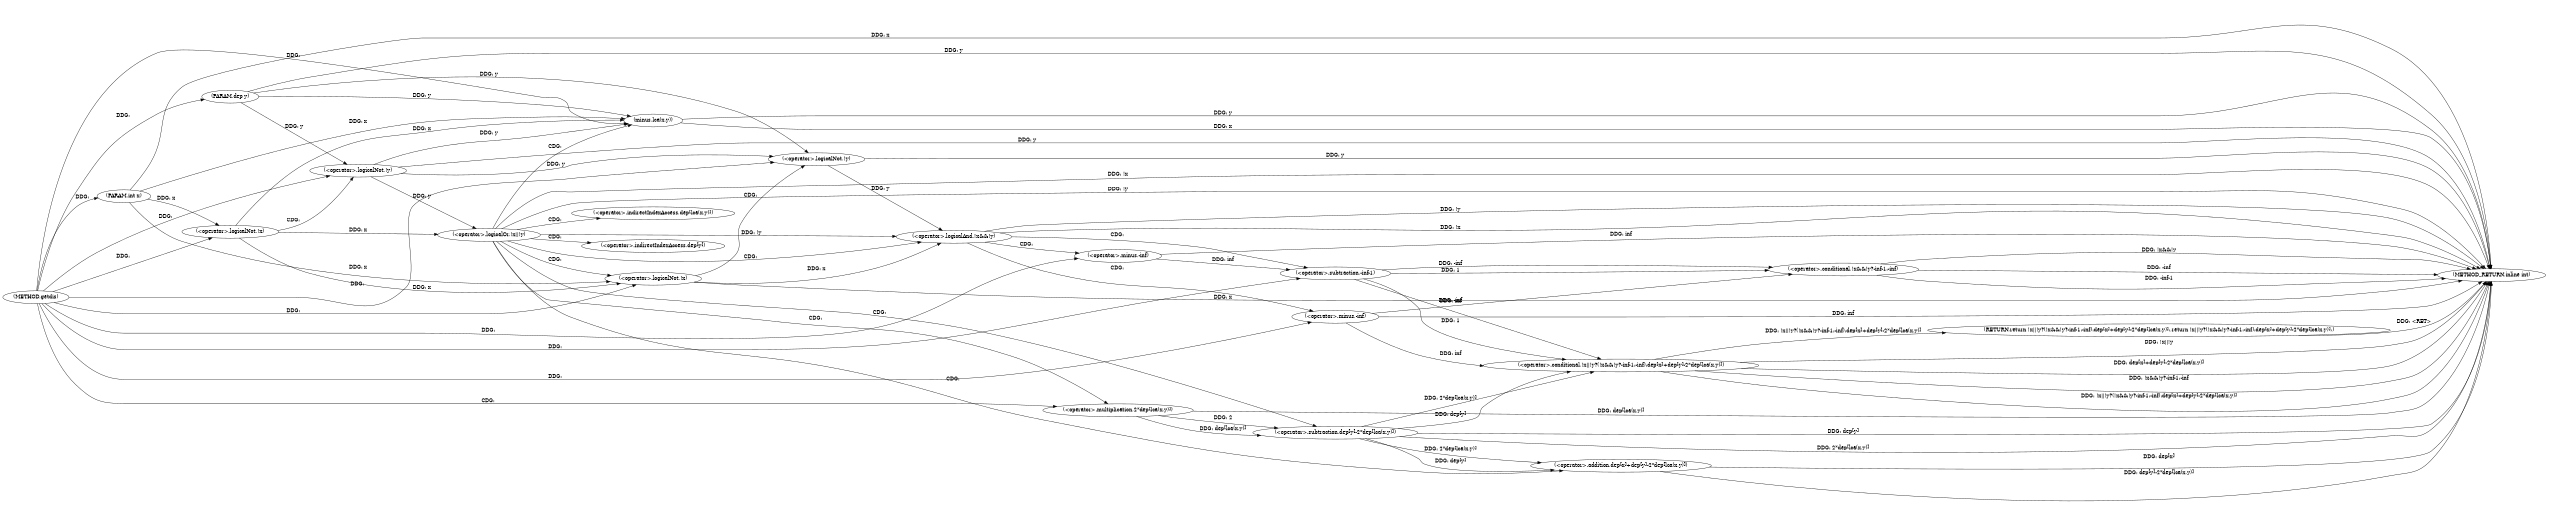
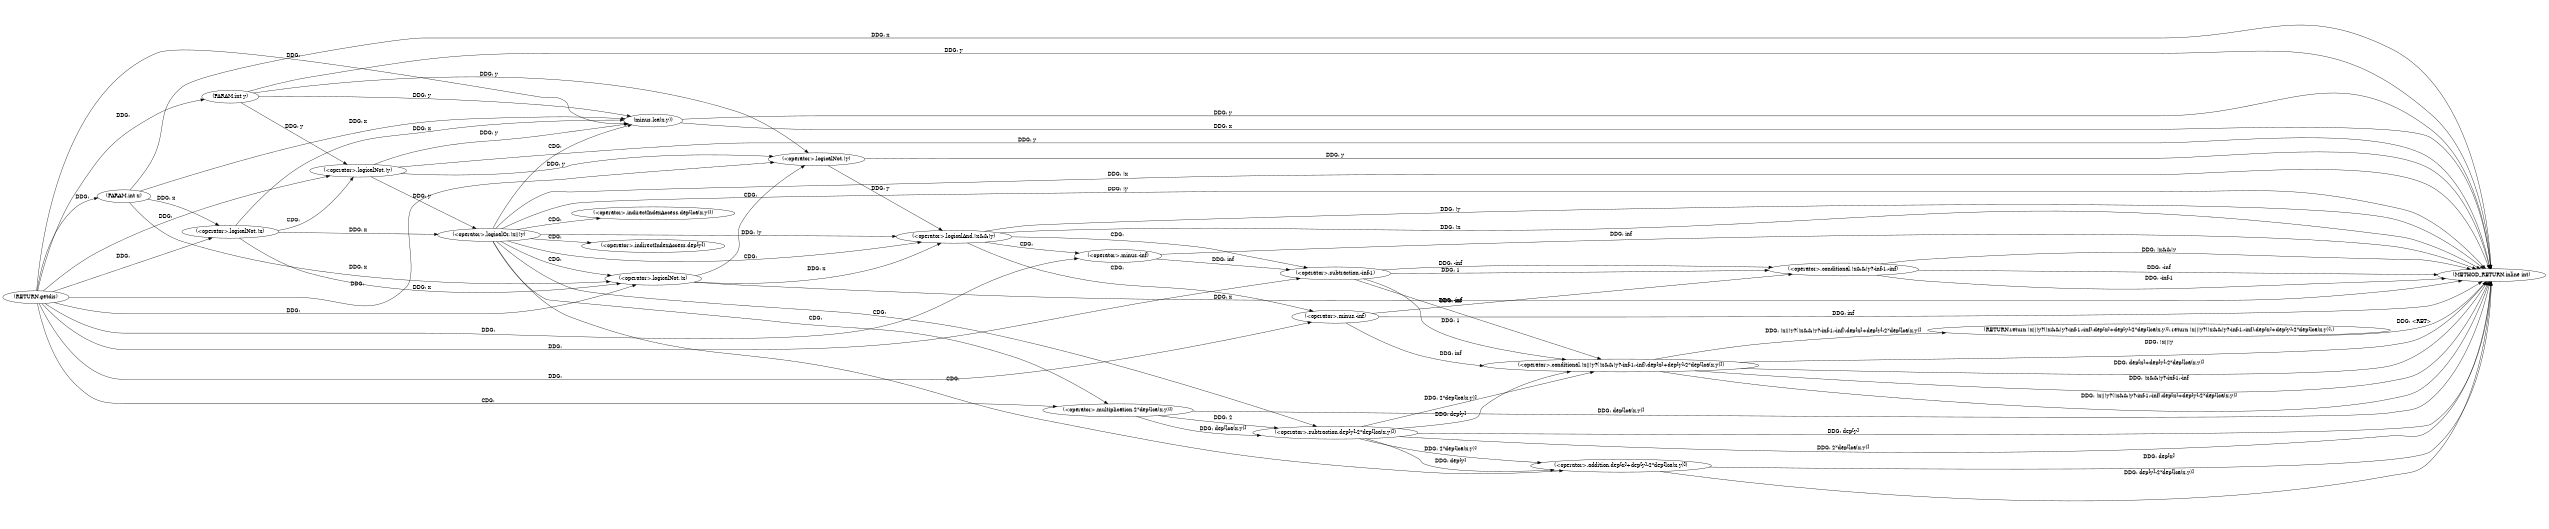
(230, 97) -> (230, 97)
(36, 297) -> (36, 297)
